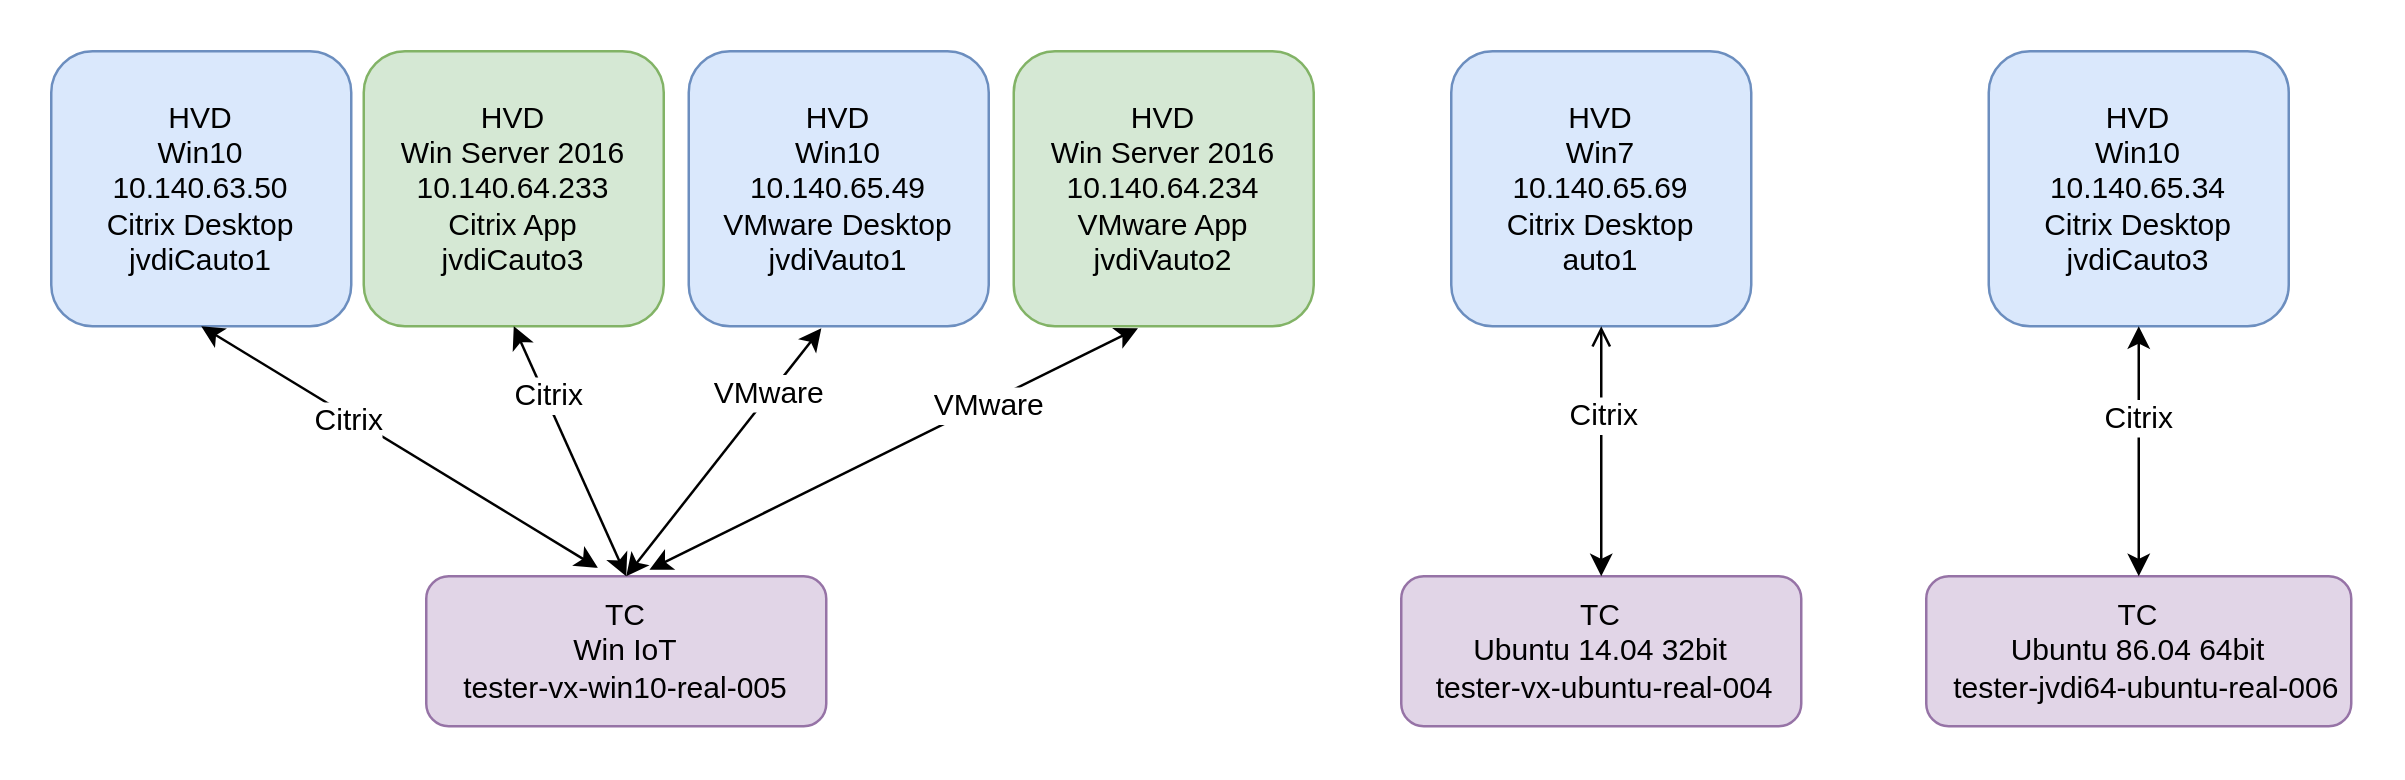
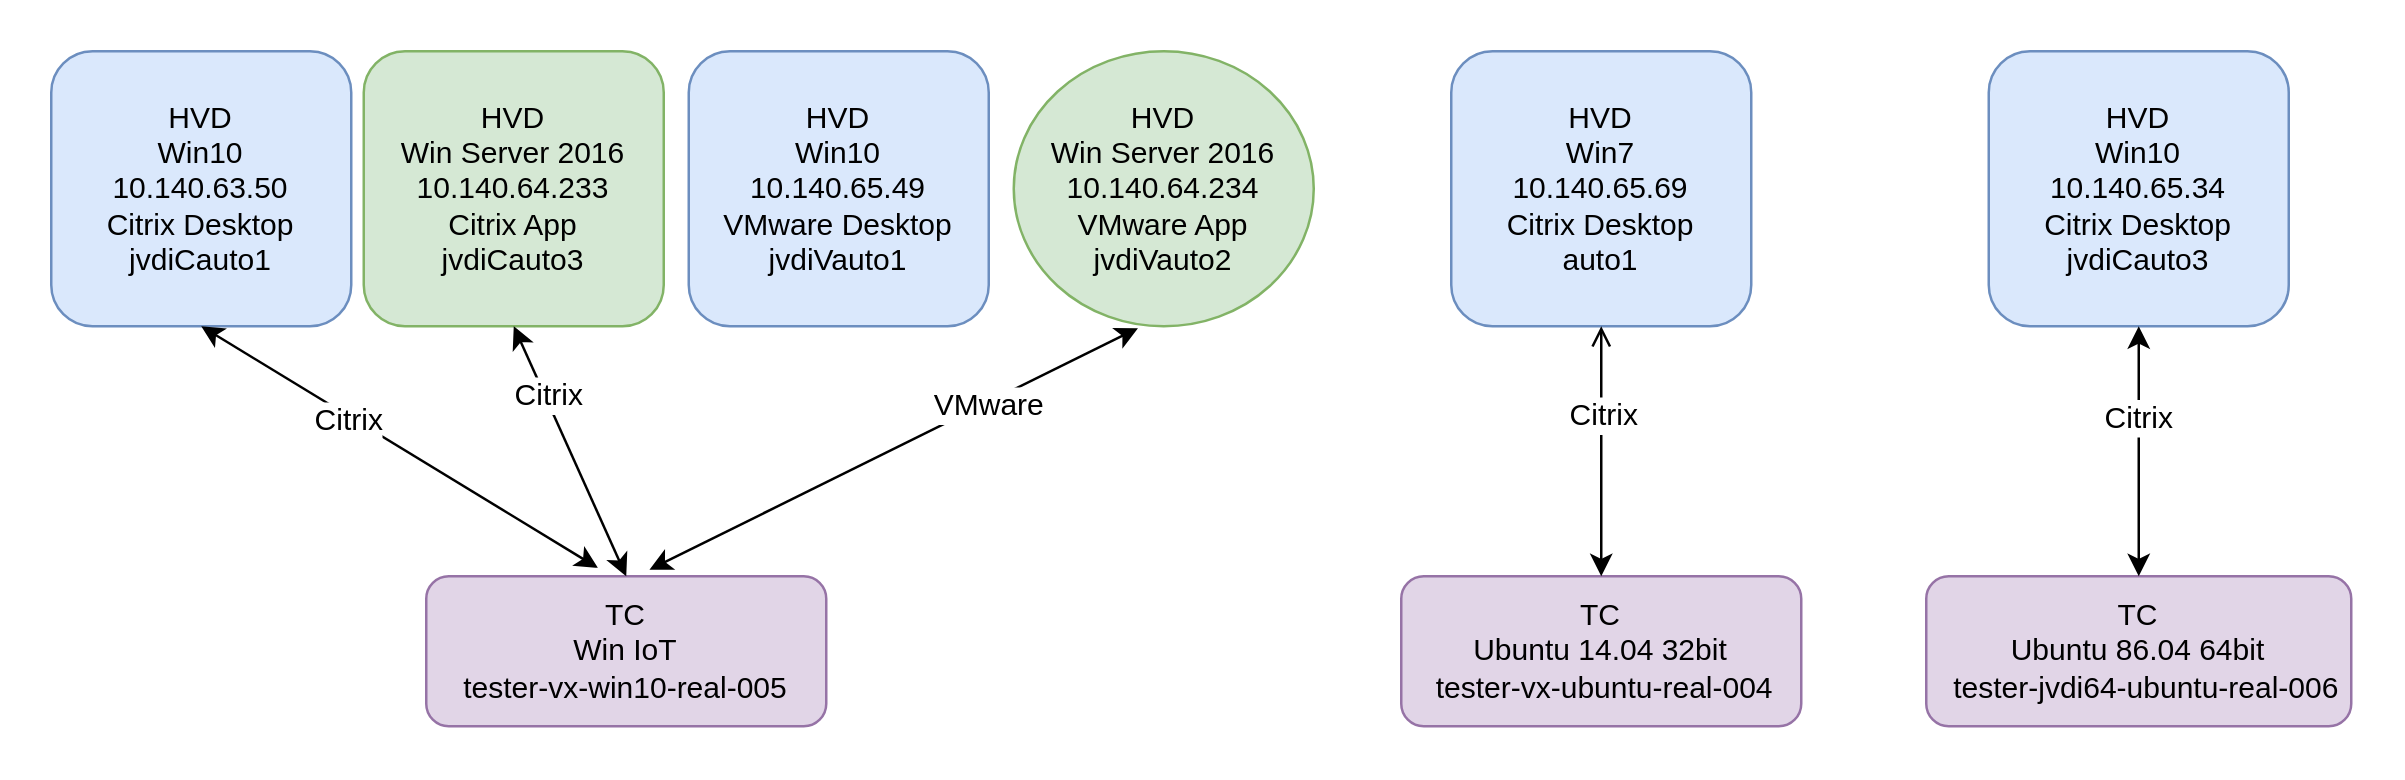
(1164, 189) -> (1164, 189)
(696, 487) -> none
